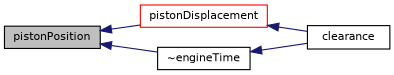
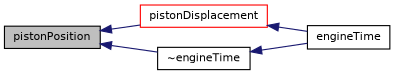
(349, 37) -> (349, 37)
